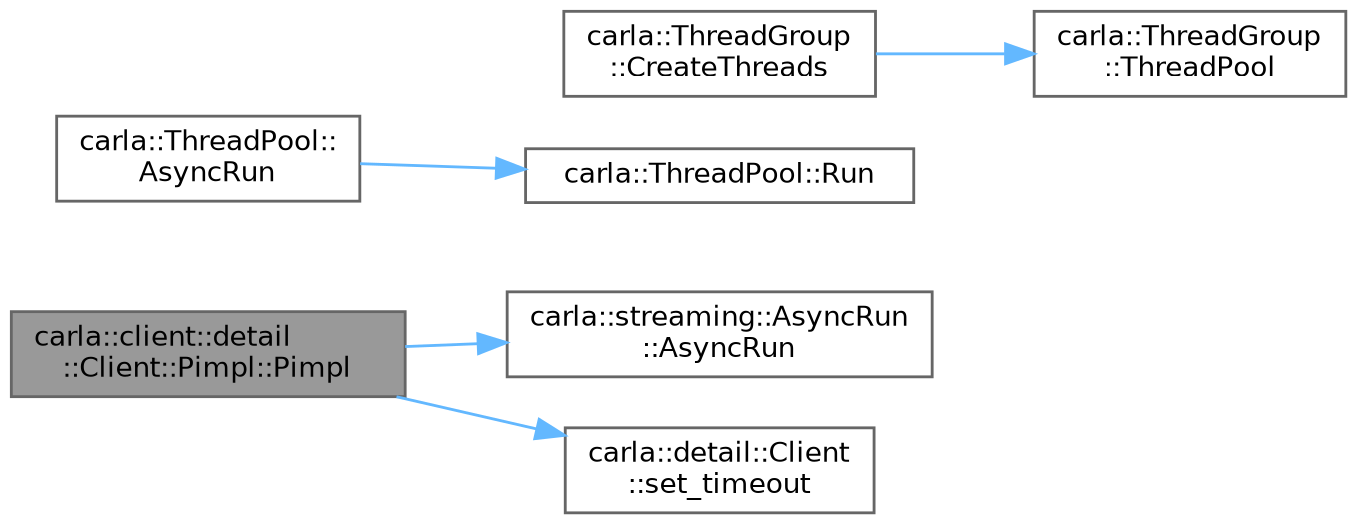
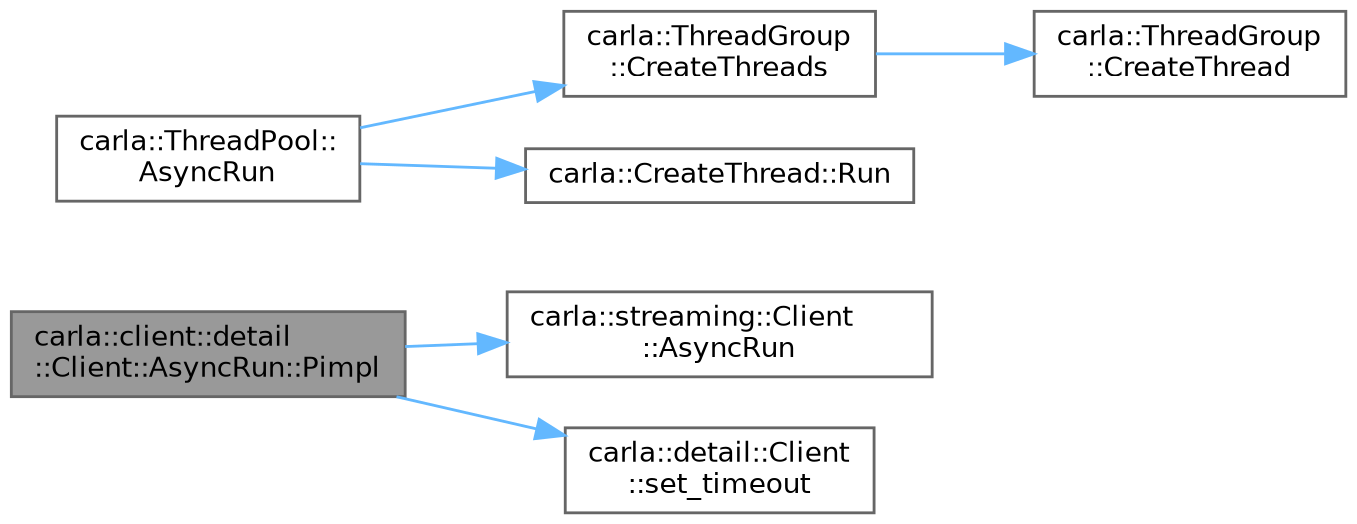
(1190, 54) -> (1190, 54)
none -> (448, 110)
(720, 176) -> (720, 176)
(720, 334) -> (720, 334)
(208, 354) -> (208, 354)
